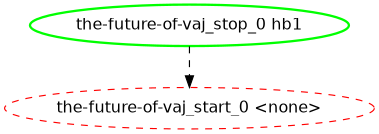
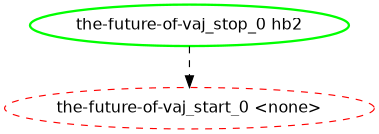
(189, 25) -> (189, 25)
